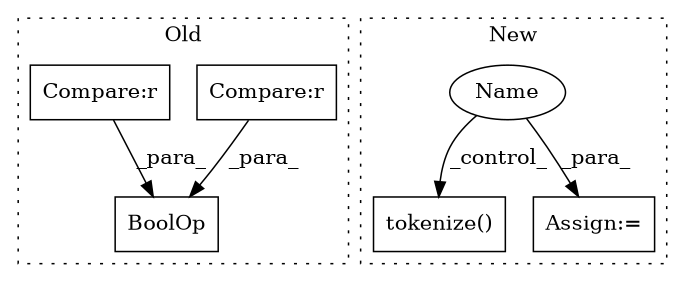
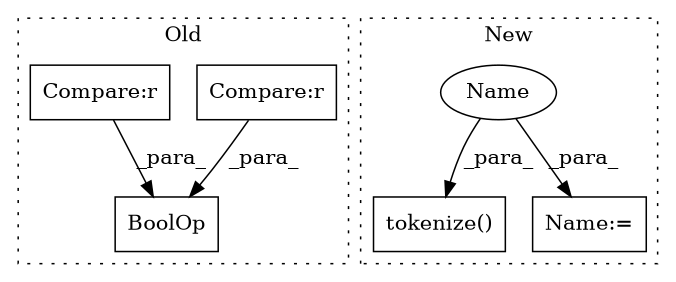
(499, 158) -> (499, 158)
(594, 224) -> (589, 224)
